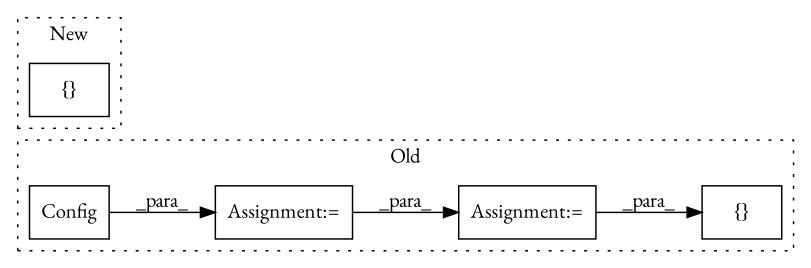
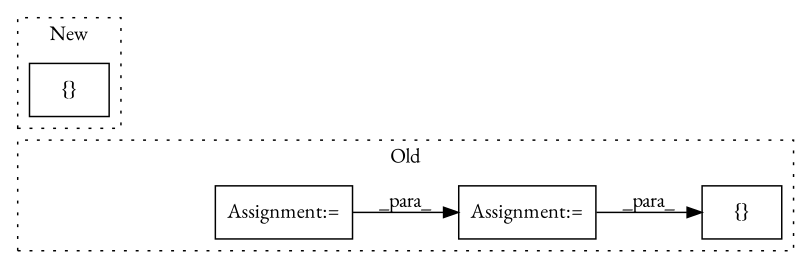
(69, 212) -> none
